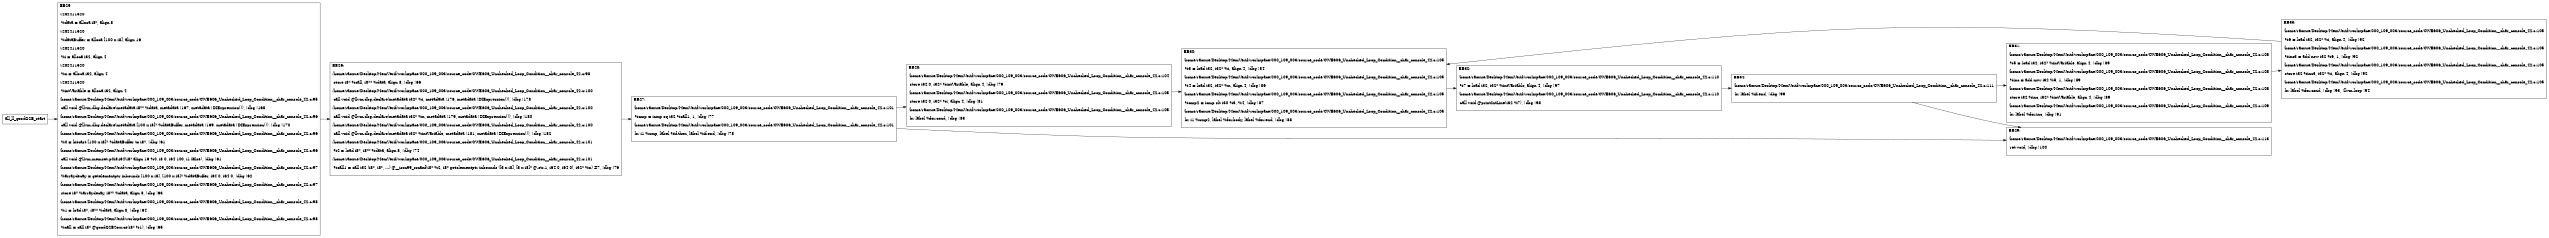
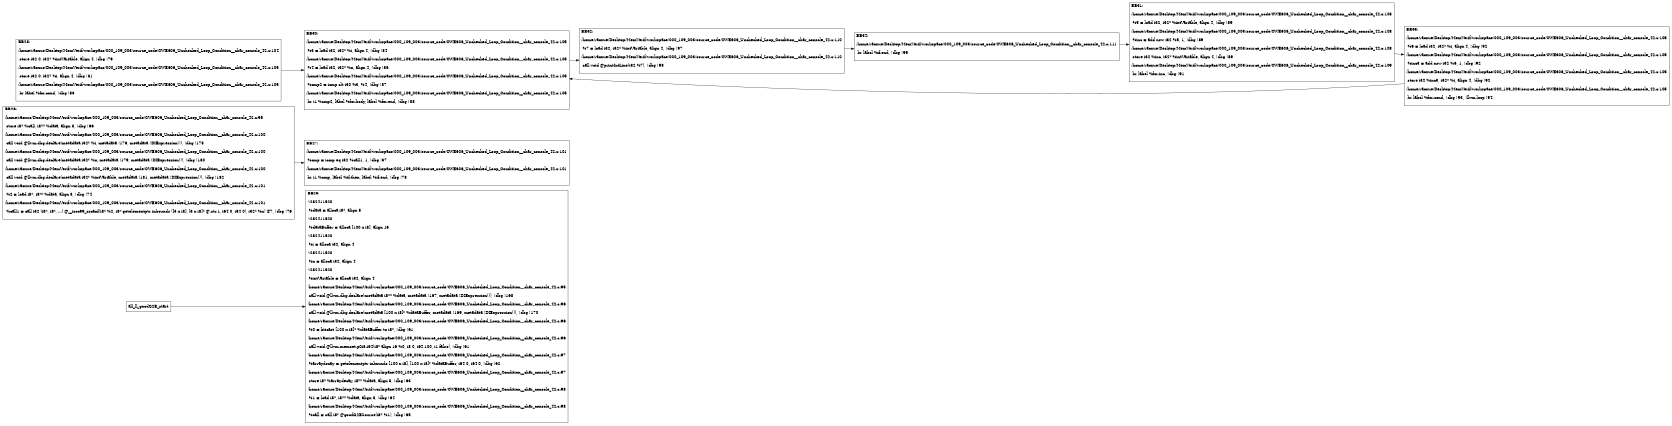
(900, 107) -> none
(674, 117) -> (347, 160)
(324, 119) -> none
(2139, 141) -> none
